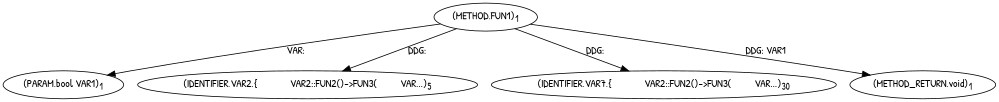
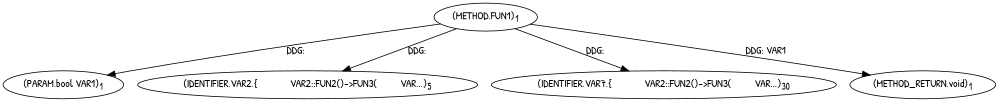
(297, 51) -> (297, 51)
